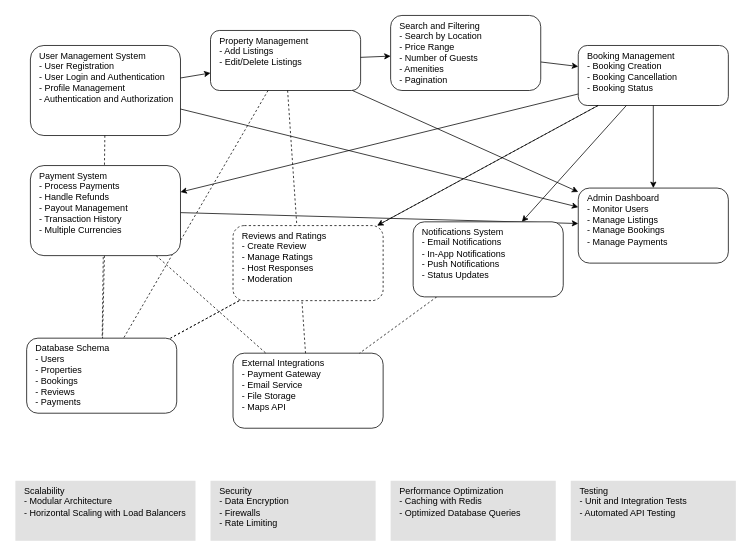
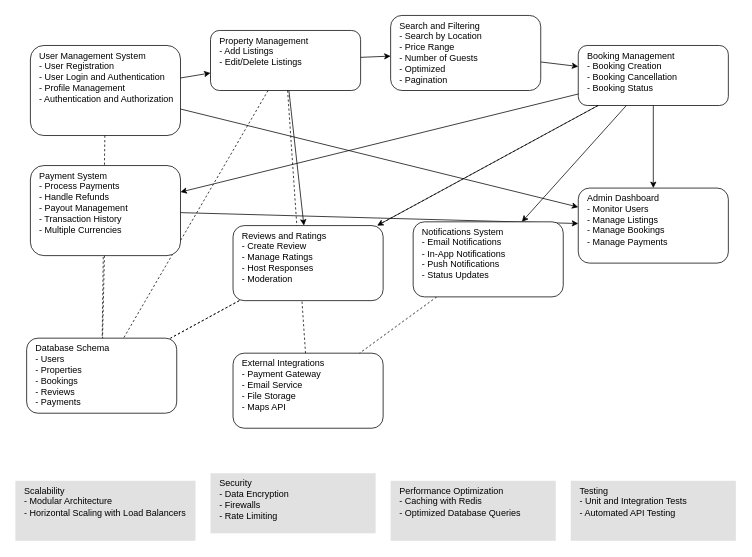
(445, 53) -> (445, 53)
(463, 140) -> (296, 156)
(308, 263) -> (308, 263)
(212, 305) -> none
(293, 510) -> (293, 503)
